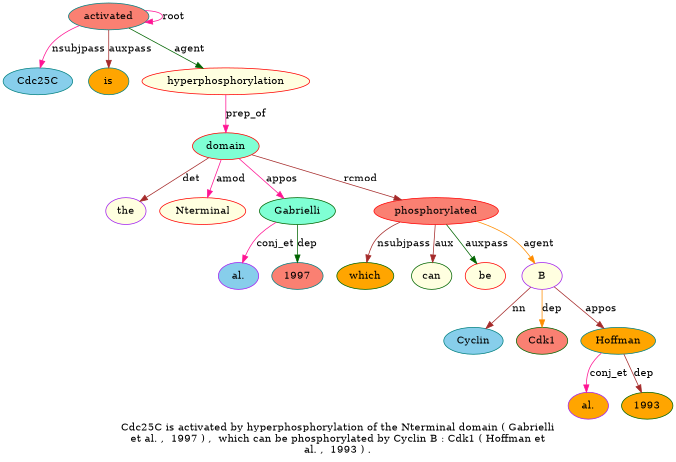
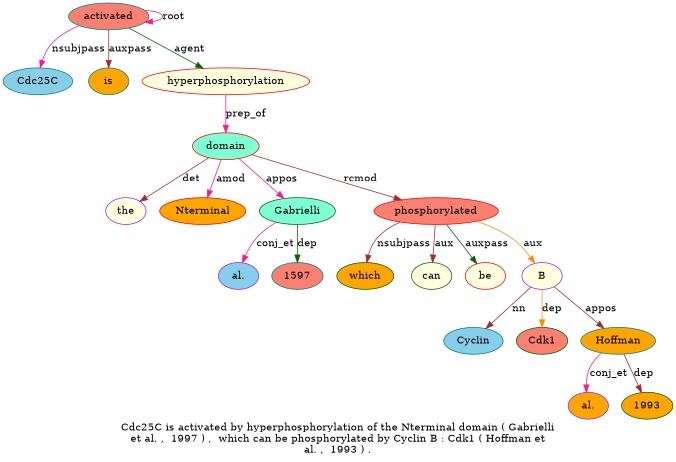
(203, 211) -> (203, 211)
(539, 244) -> (533, 244)
(297, 276) -> (297, 276)
